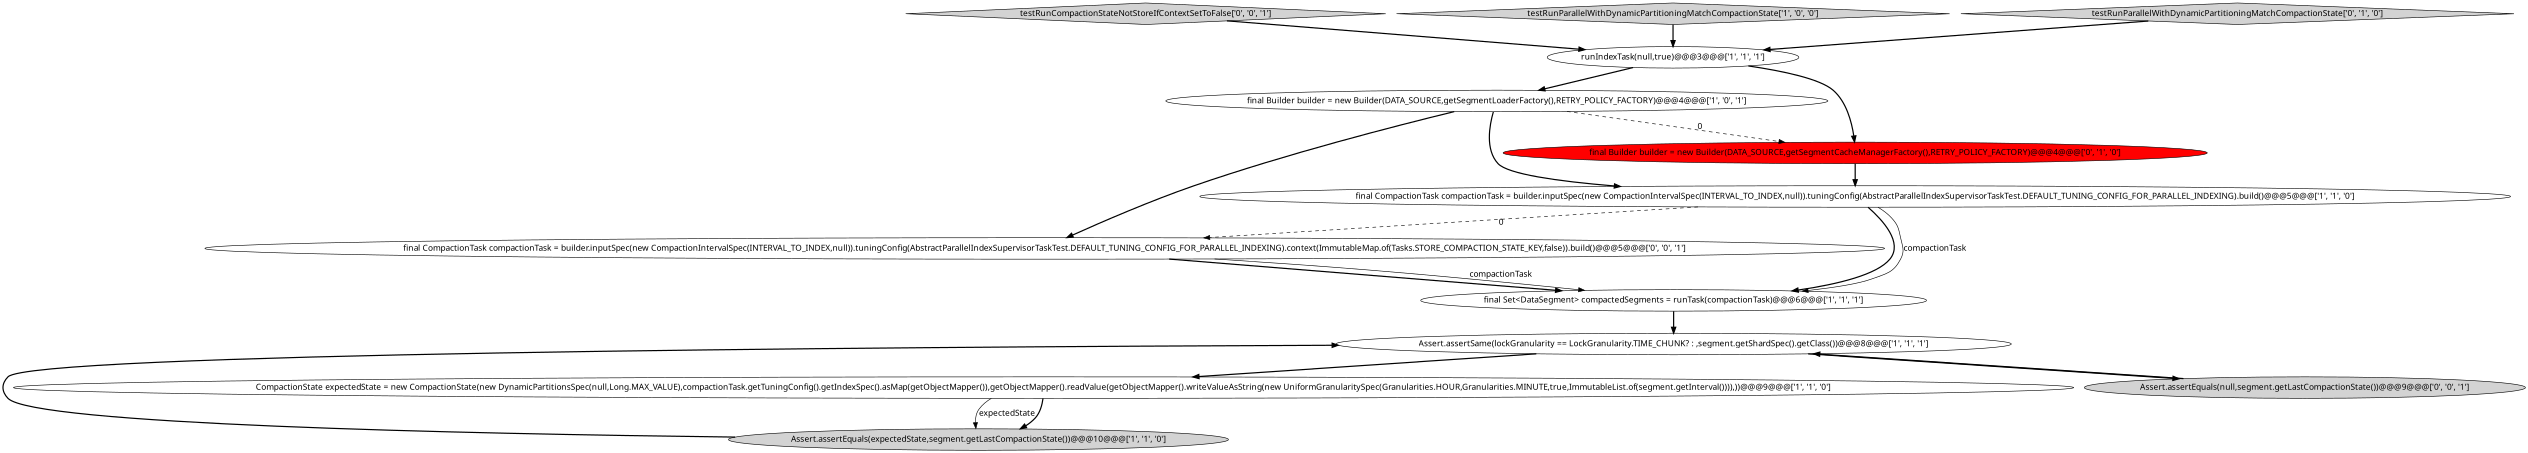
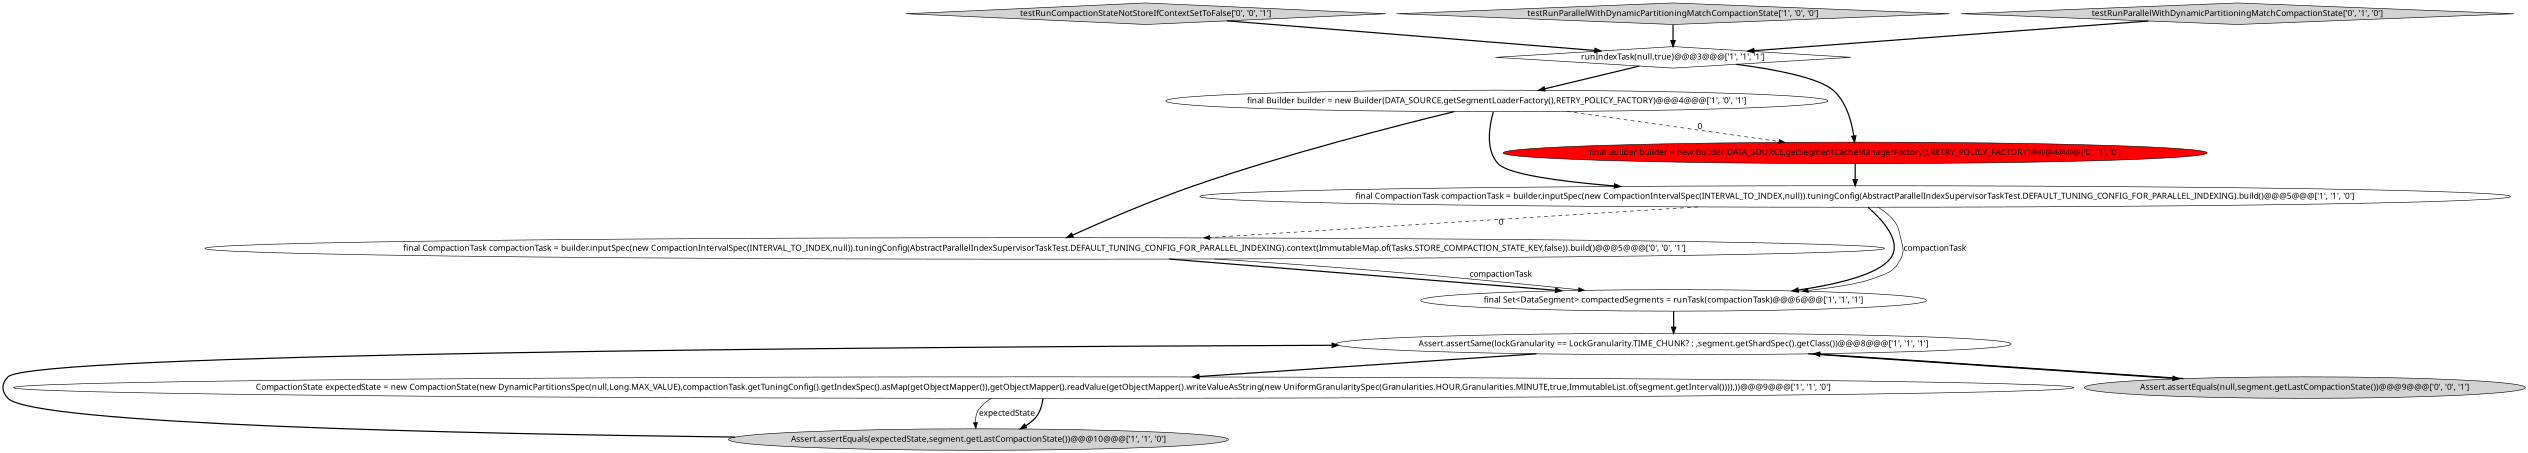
(1673, 57) -> (1673, 57)
